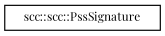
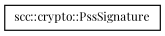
(83, 18) -> (83, 18)
